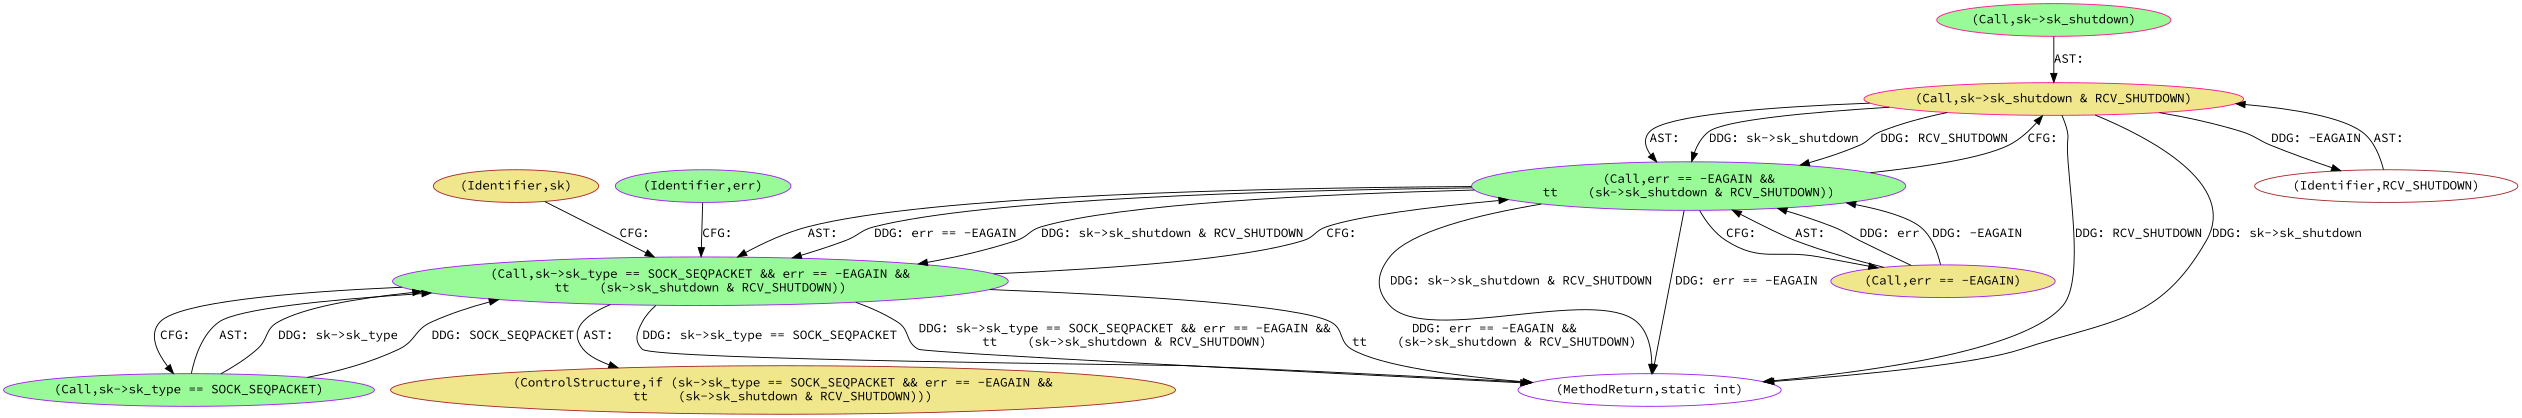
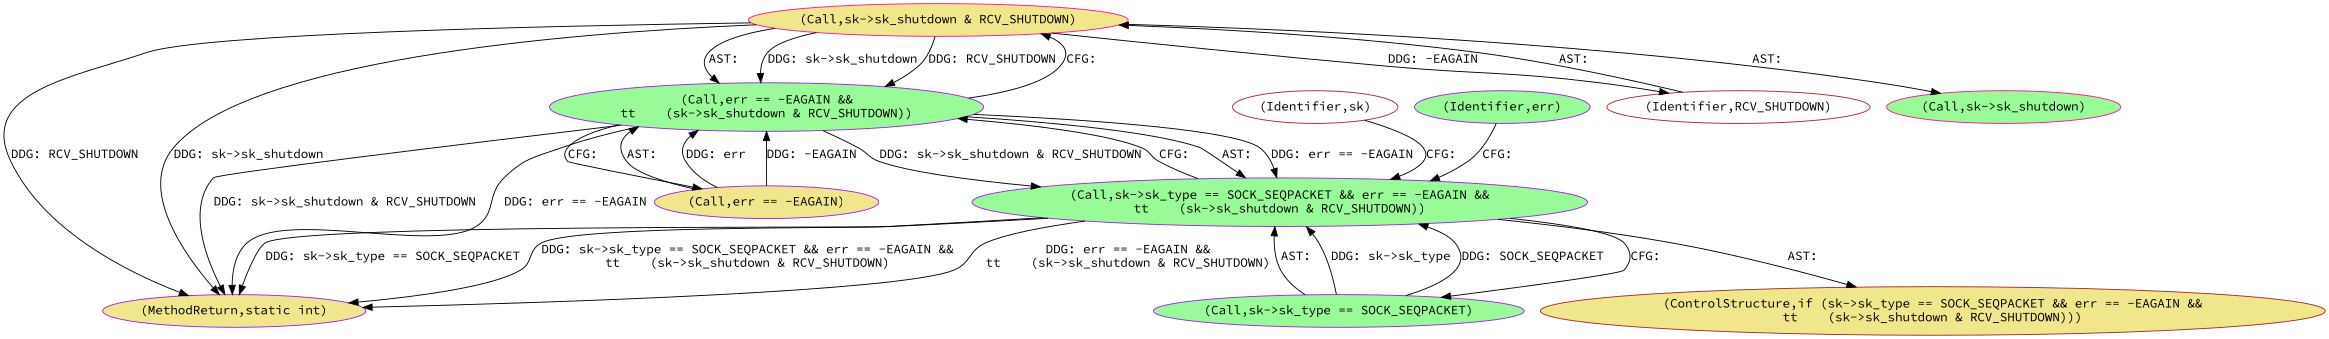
(2054, 55) -> (1528, 45)
(516, 186) -> (1315, 107)
(1650, 390) -> (234, 311)
